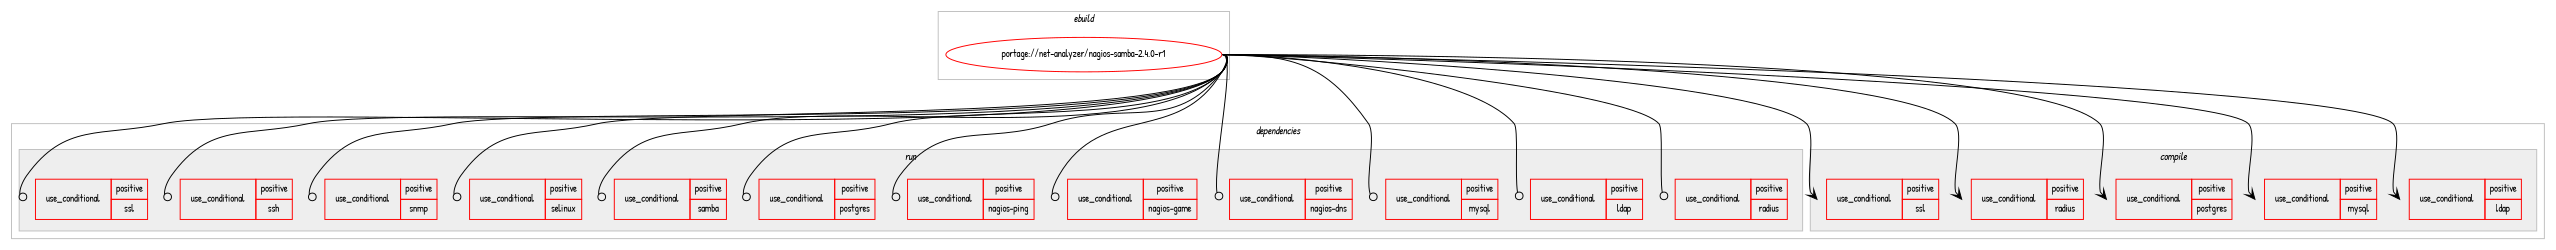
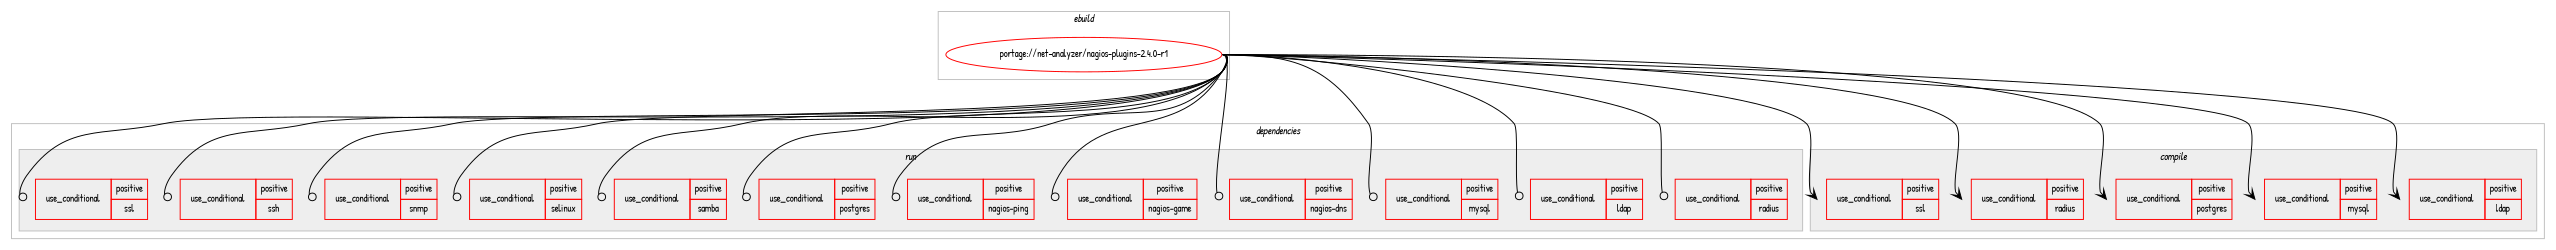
(1084, 55) -> (1084, 55)
